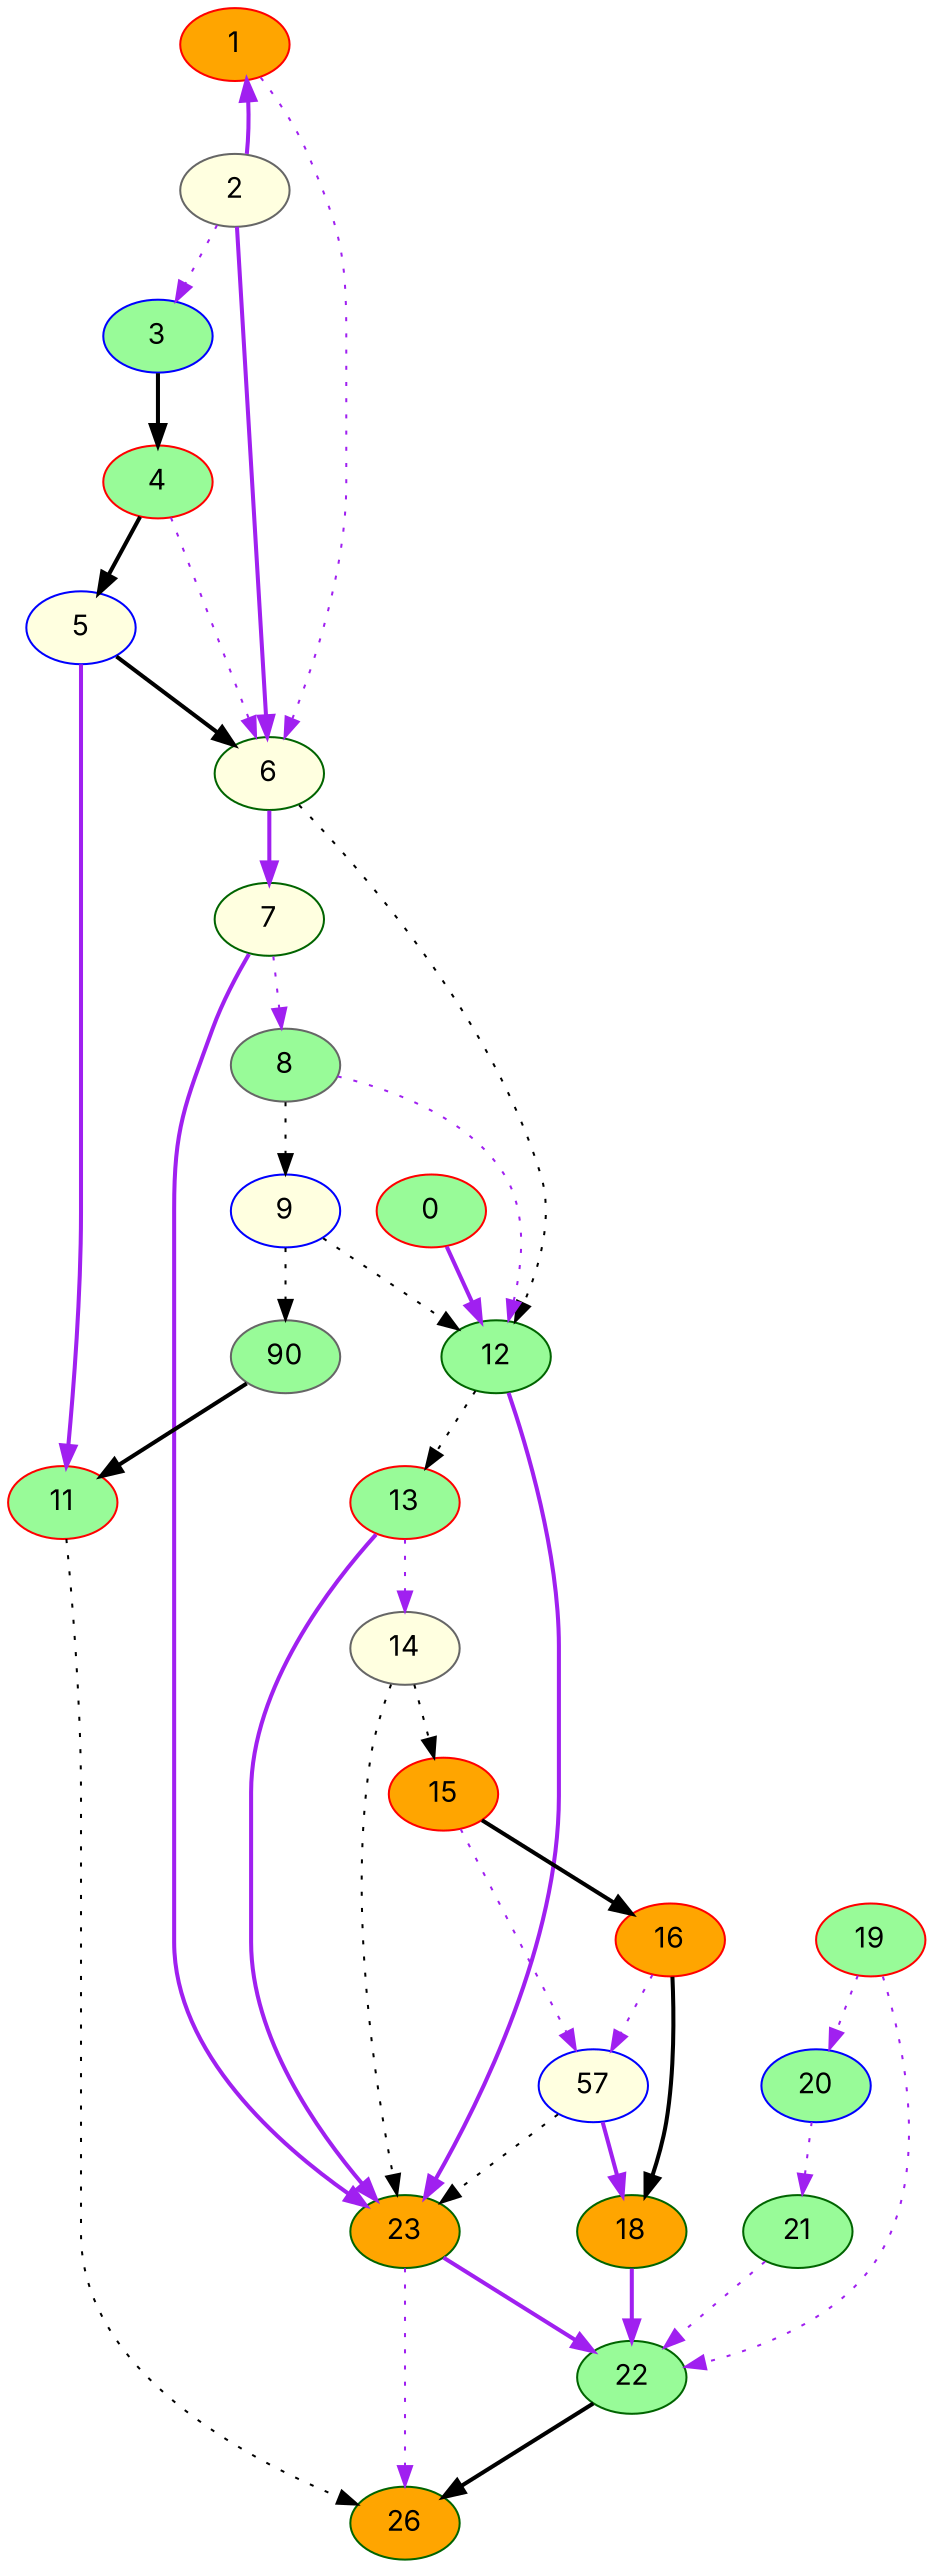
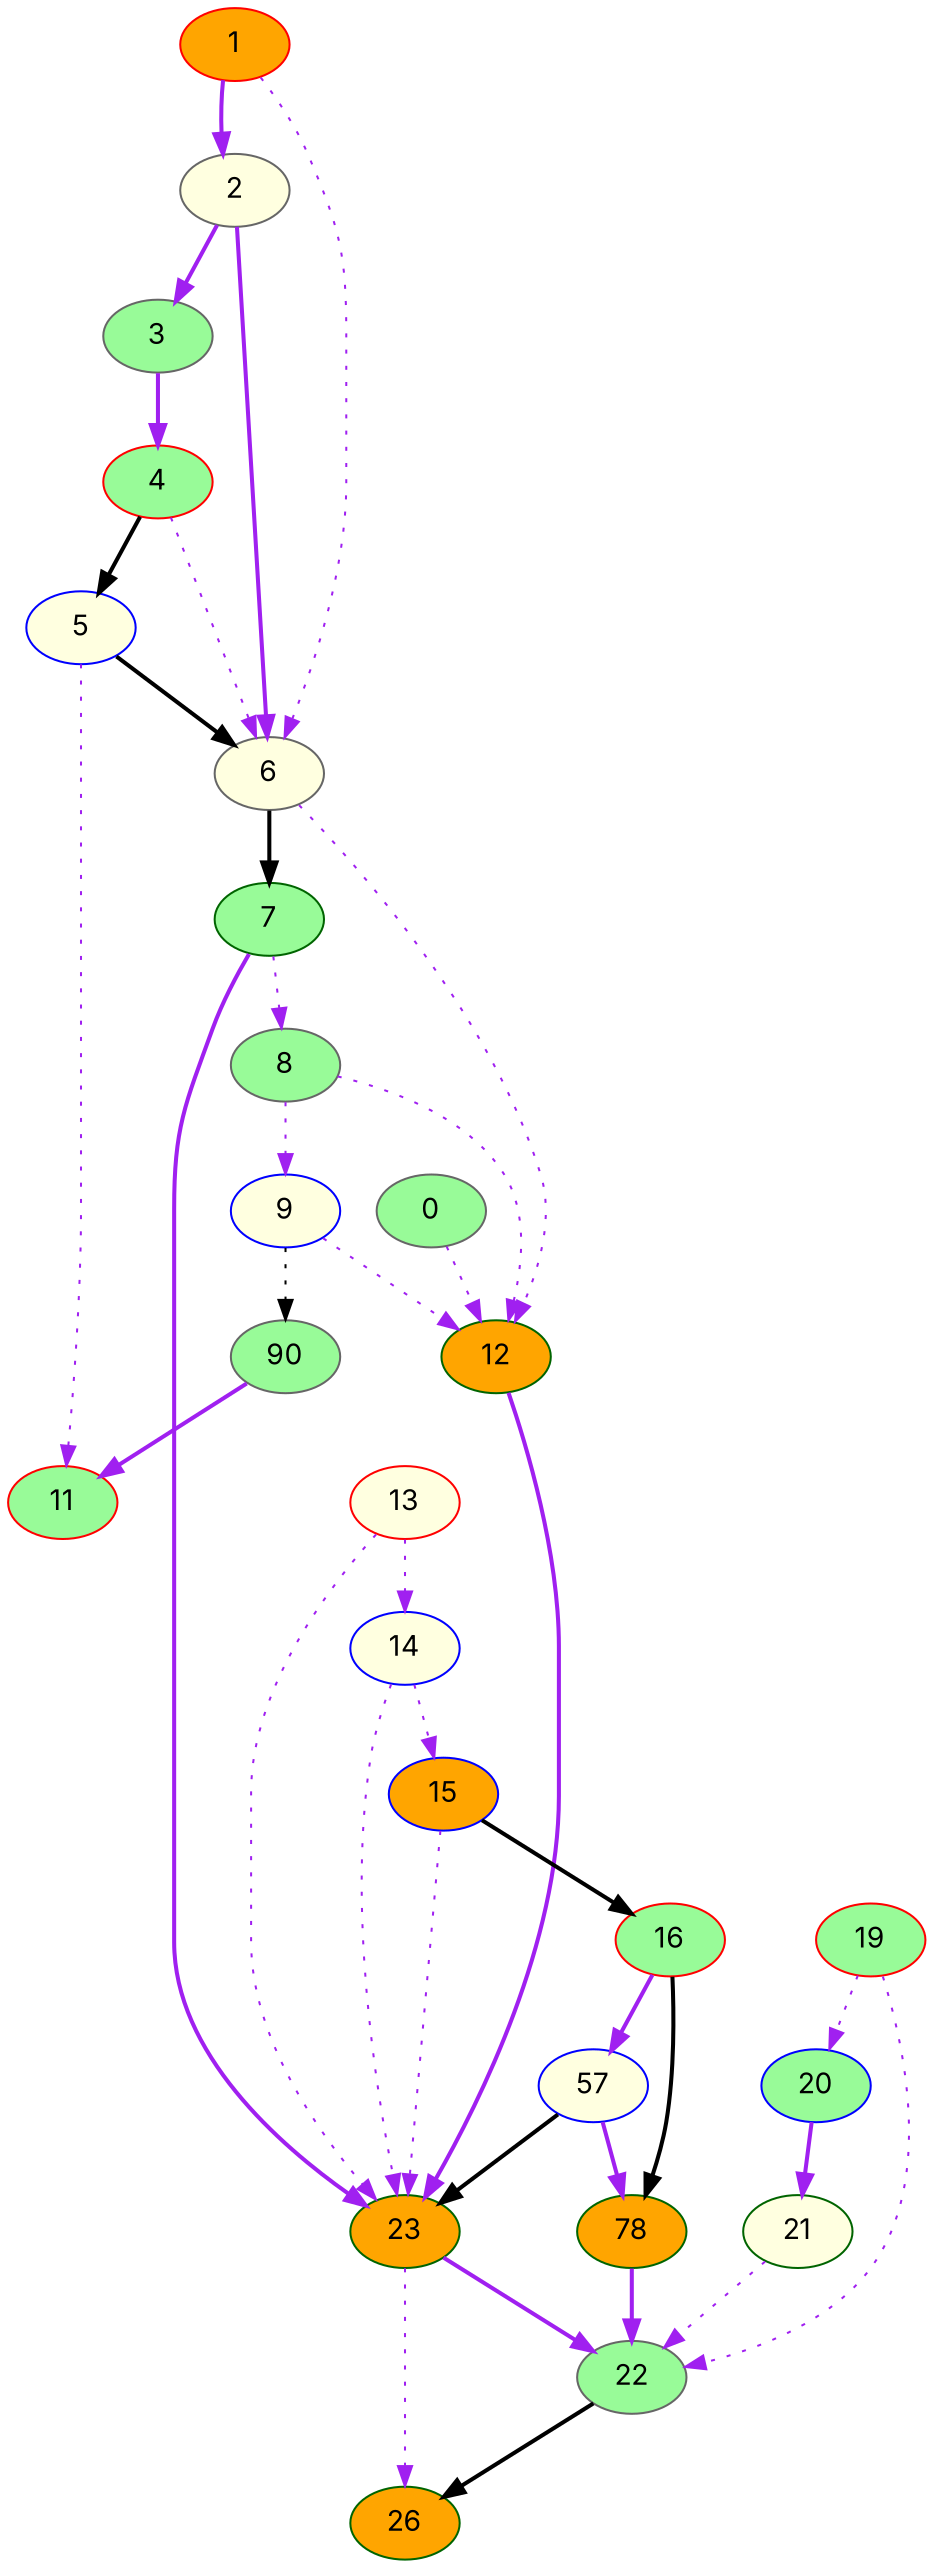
(248, 127) -> (221, 107)
(201, 254) -> (201, 254)
(158, 336) -> (158, 336)
(158, 399) -> (158, 399)
(269, 774) -> (269, 774)
(269, 837) -> (269, 837)
(269, 919) -> (269, 919)
(475, 1033) -> (475, 1033)
(81, 1055) -> (81, 1055)
(286, 1128) -> (286, 1128)
(431, 1211) -> (431, 1211)
(460, 1275) -> (460, 1275)
(382, 1278) -> (382, 1278)
(496, 1357) -> (496, 1357)
(189, 1420) -> (189, 1420)
(456, 1421) -> none
(405, 1503) -> (405, 1503)
(405, 1648) -> (405, 1648)
(422, 1711) -> (422, 1711)
(443, 1794) -> (443, 1794)
(251, 1857) -> (251, 1857)
(363, 1929) -> (363, 1929)
(513, 1930) -> (425, 2002)
(670, 1940) -> (670, 1940)
(637, 2004) -> (637, 2004)
(81, 2081) -> none
(808, 2148) -> (808, 2148)
(508, 2152) -> (508, 2152)
(632, 2232) -> (632, 2232)
(798, 2232) -> (798, 2232)
(632, 2377) -> (632, 2377)
